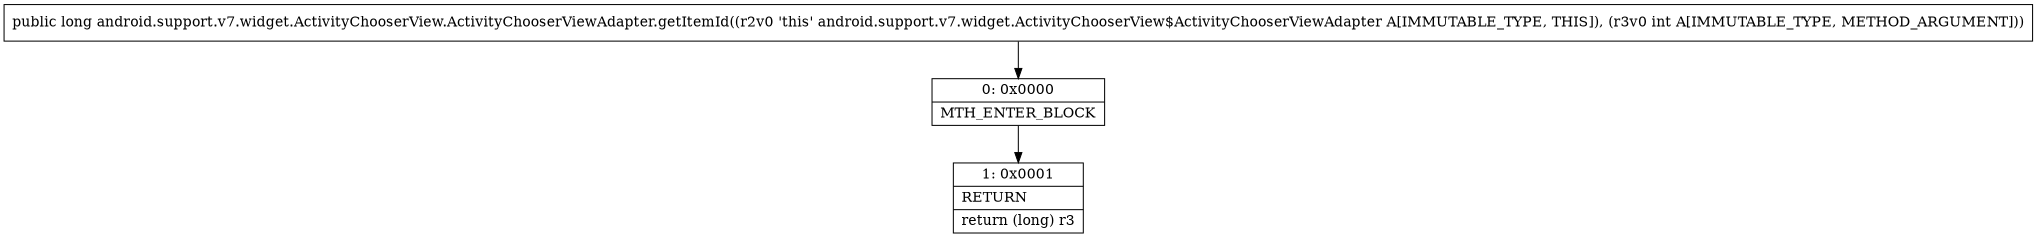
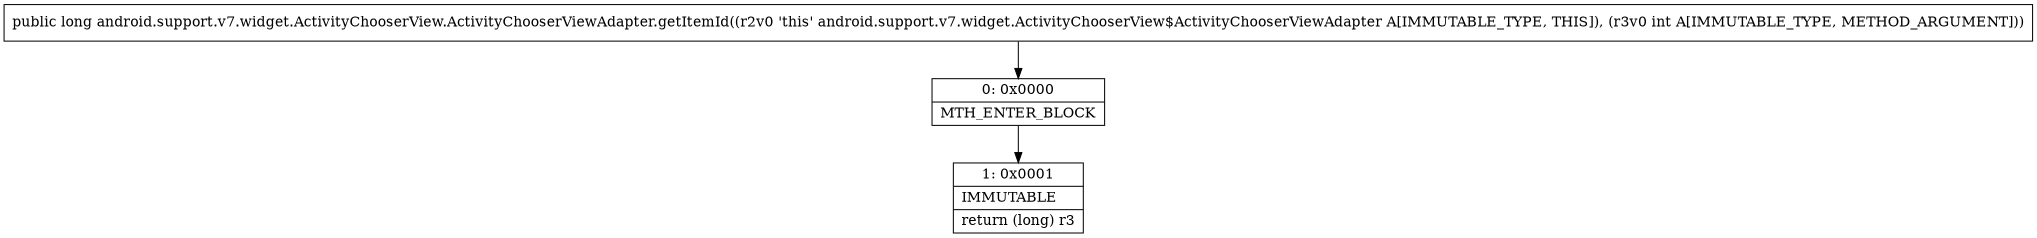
(994, 197) -> (1009, 197)
